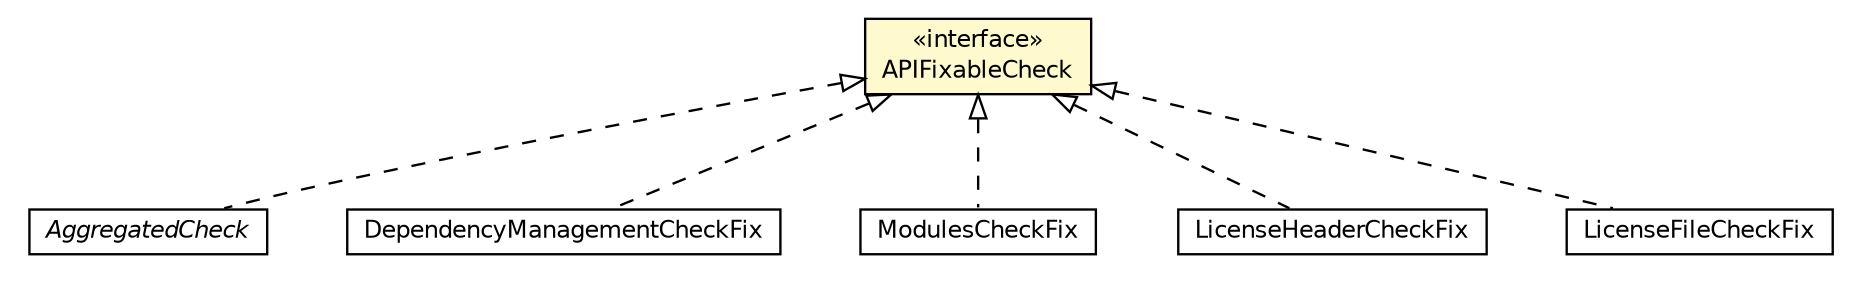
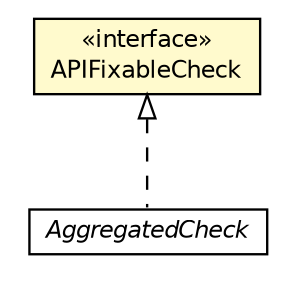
(564, 231) -> none
(978, 231) -> none
(1331, 231) -> none
(1699, 231) -> none
